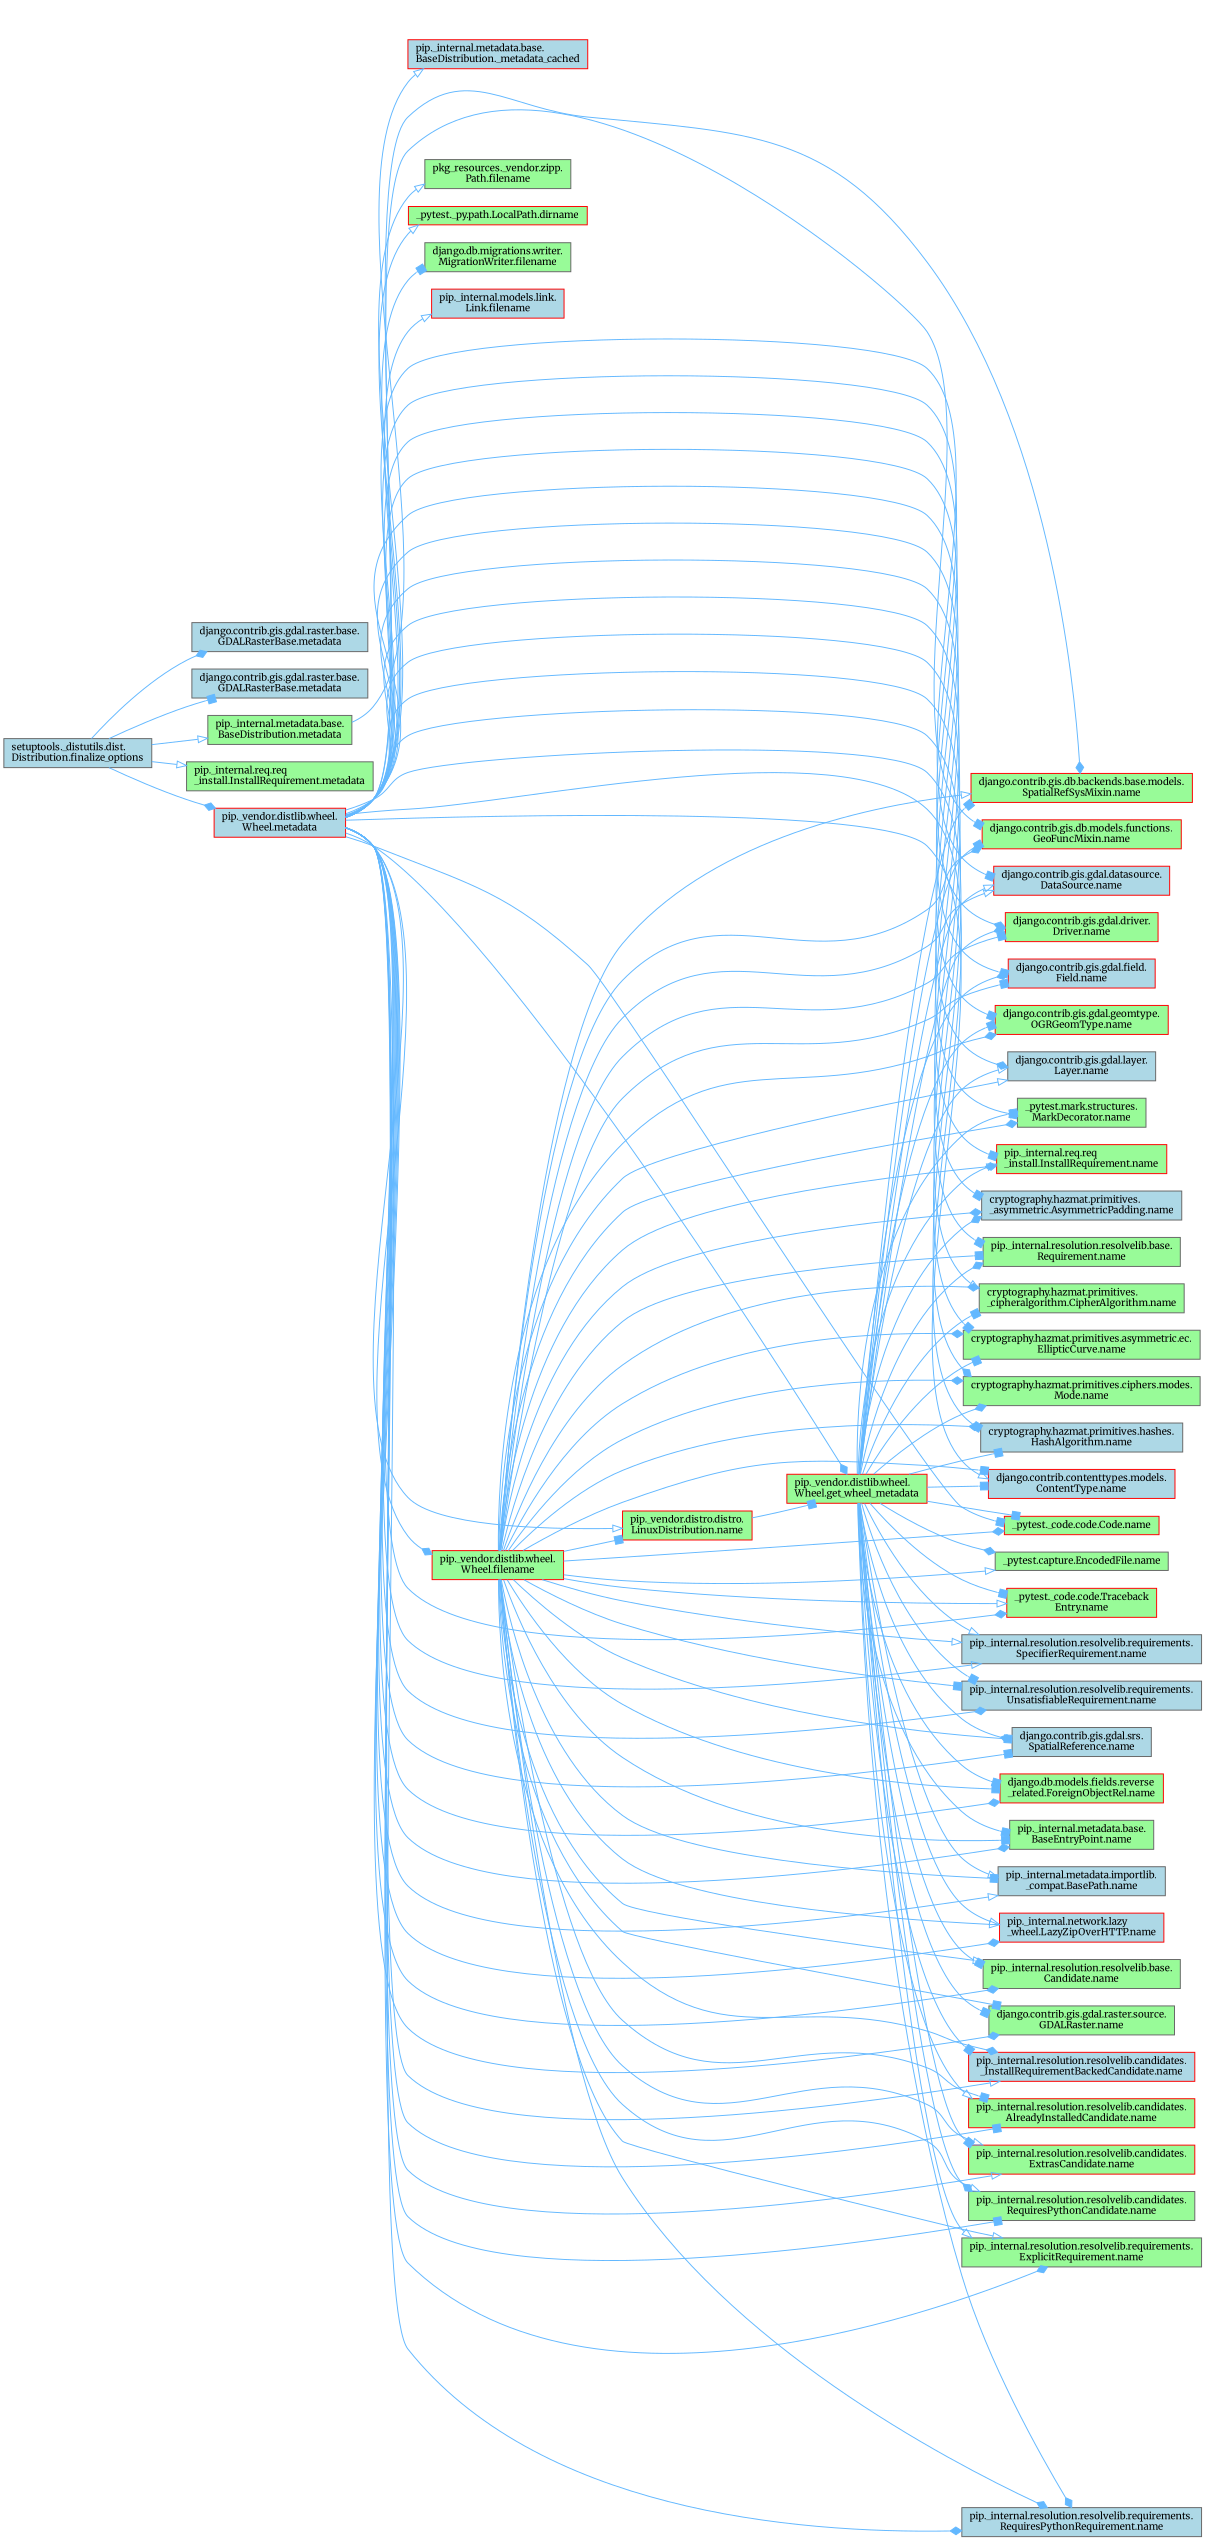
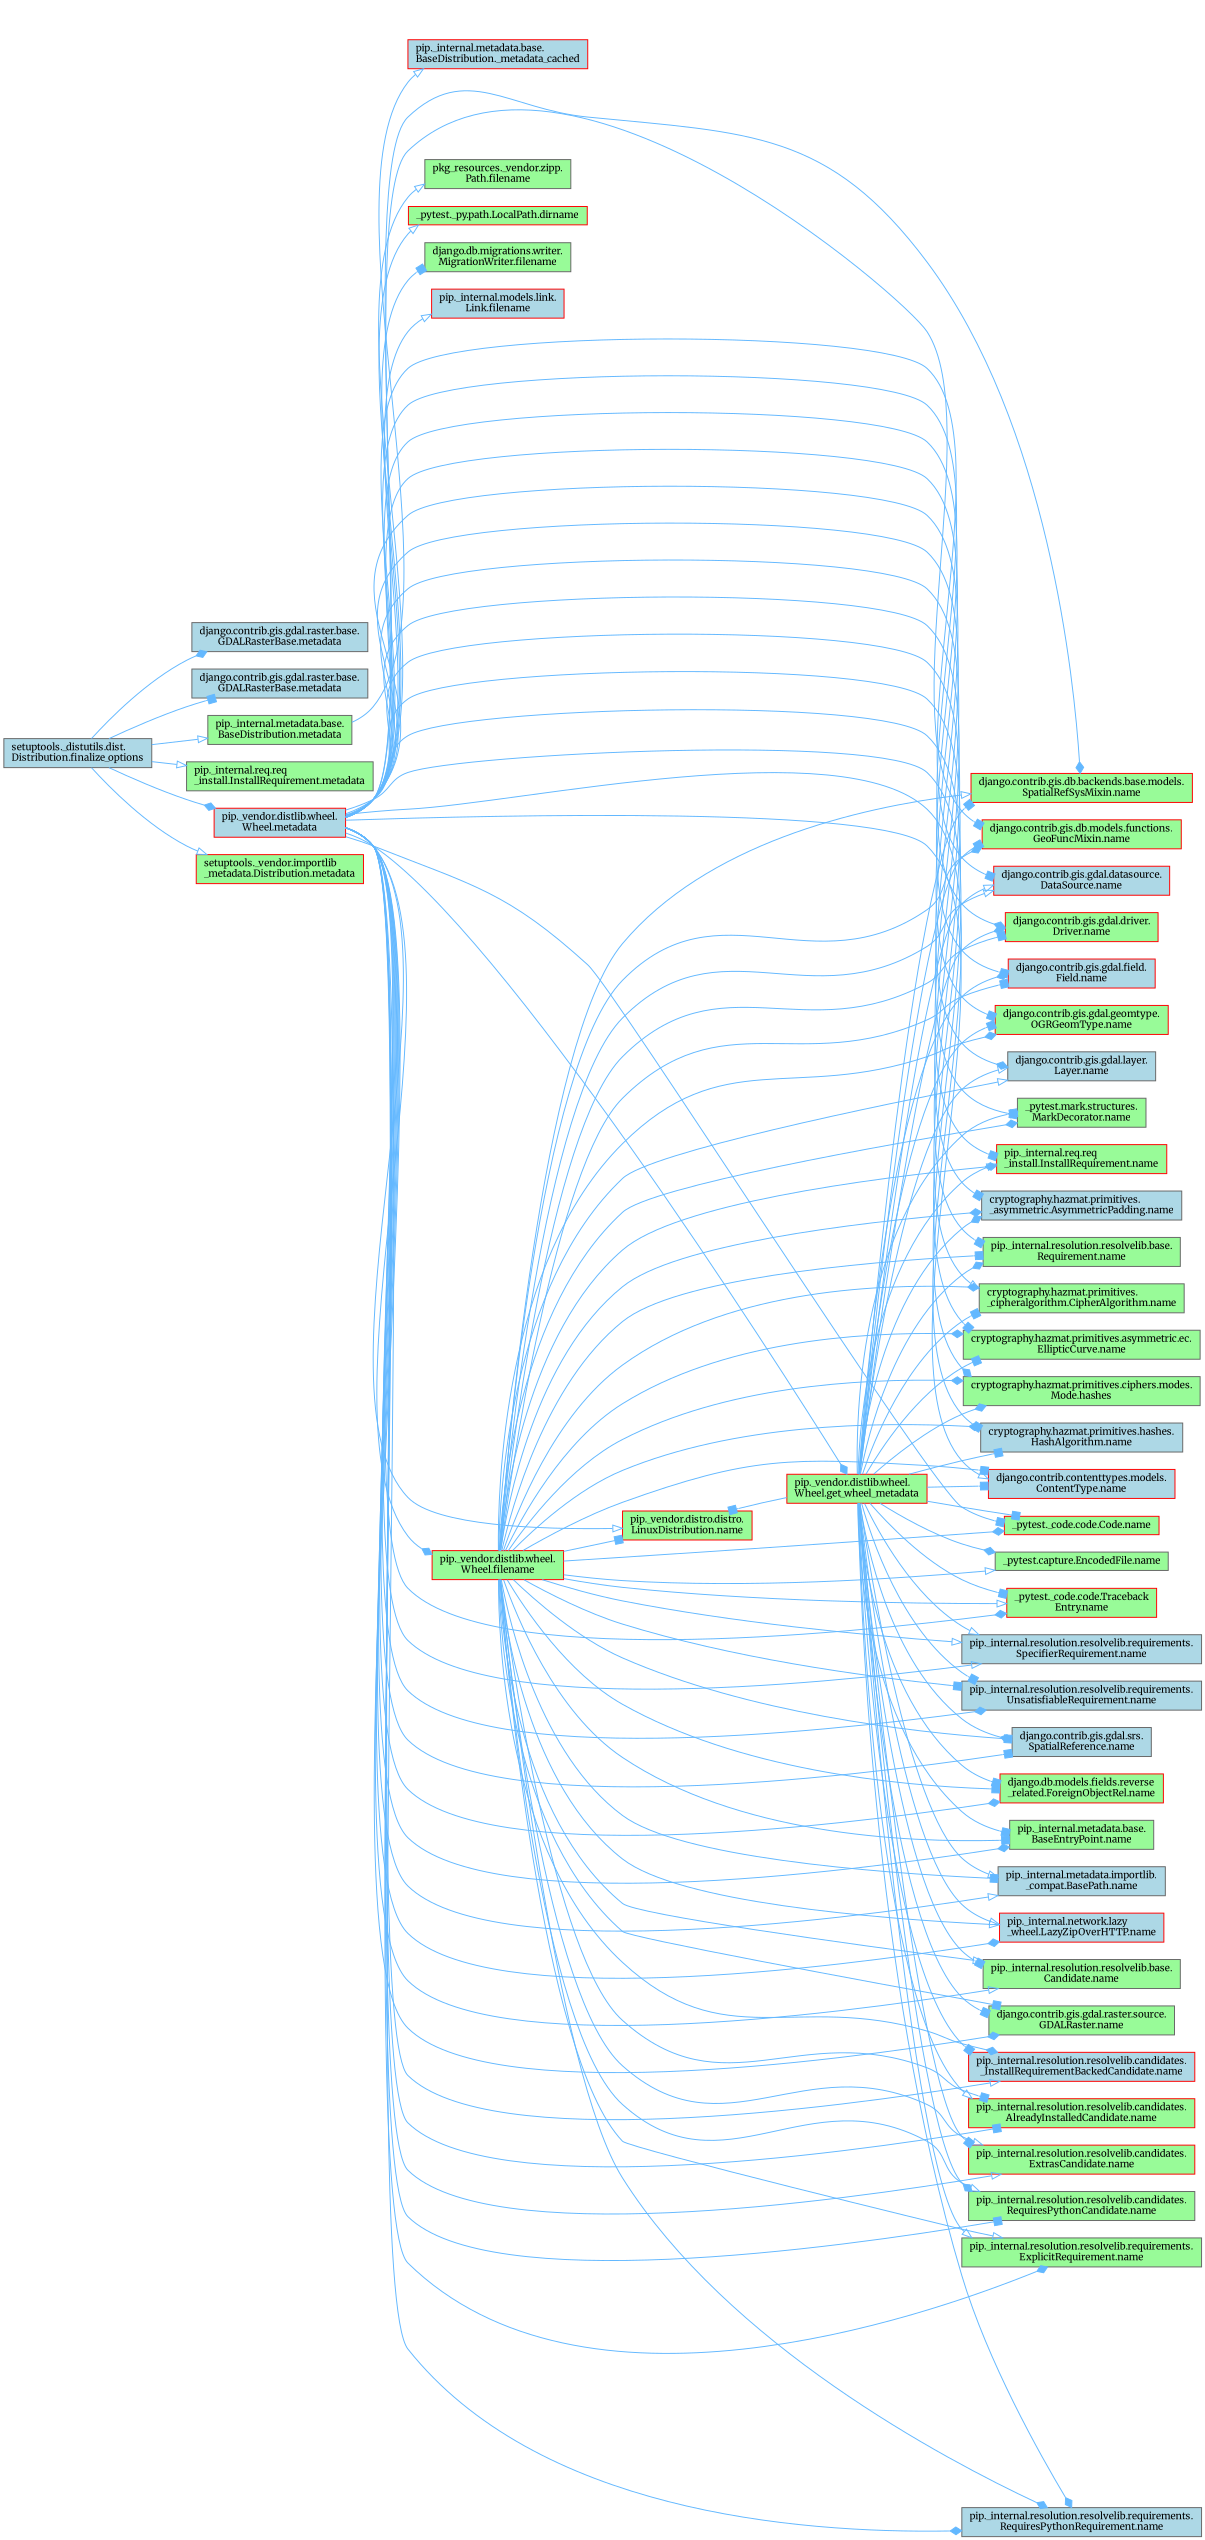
none -> (280, 869)
(1082, 1391) -> (1082, 1391)
(779, 1512) -> (763, 1503)
(399, 1955) -> (399, 1955)
